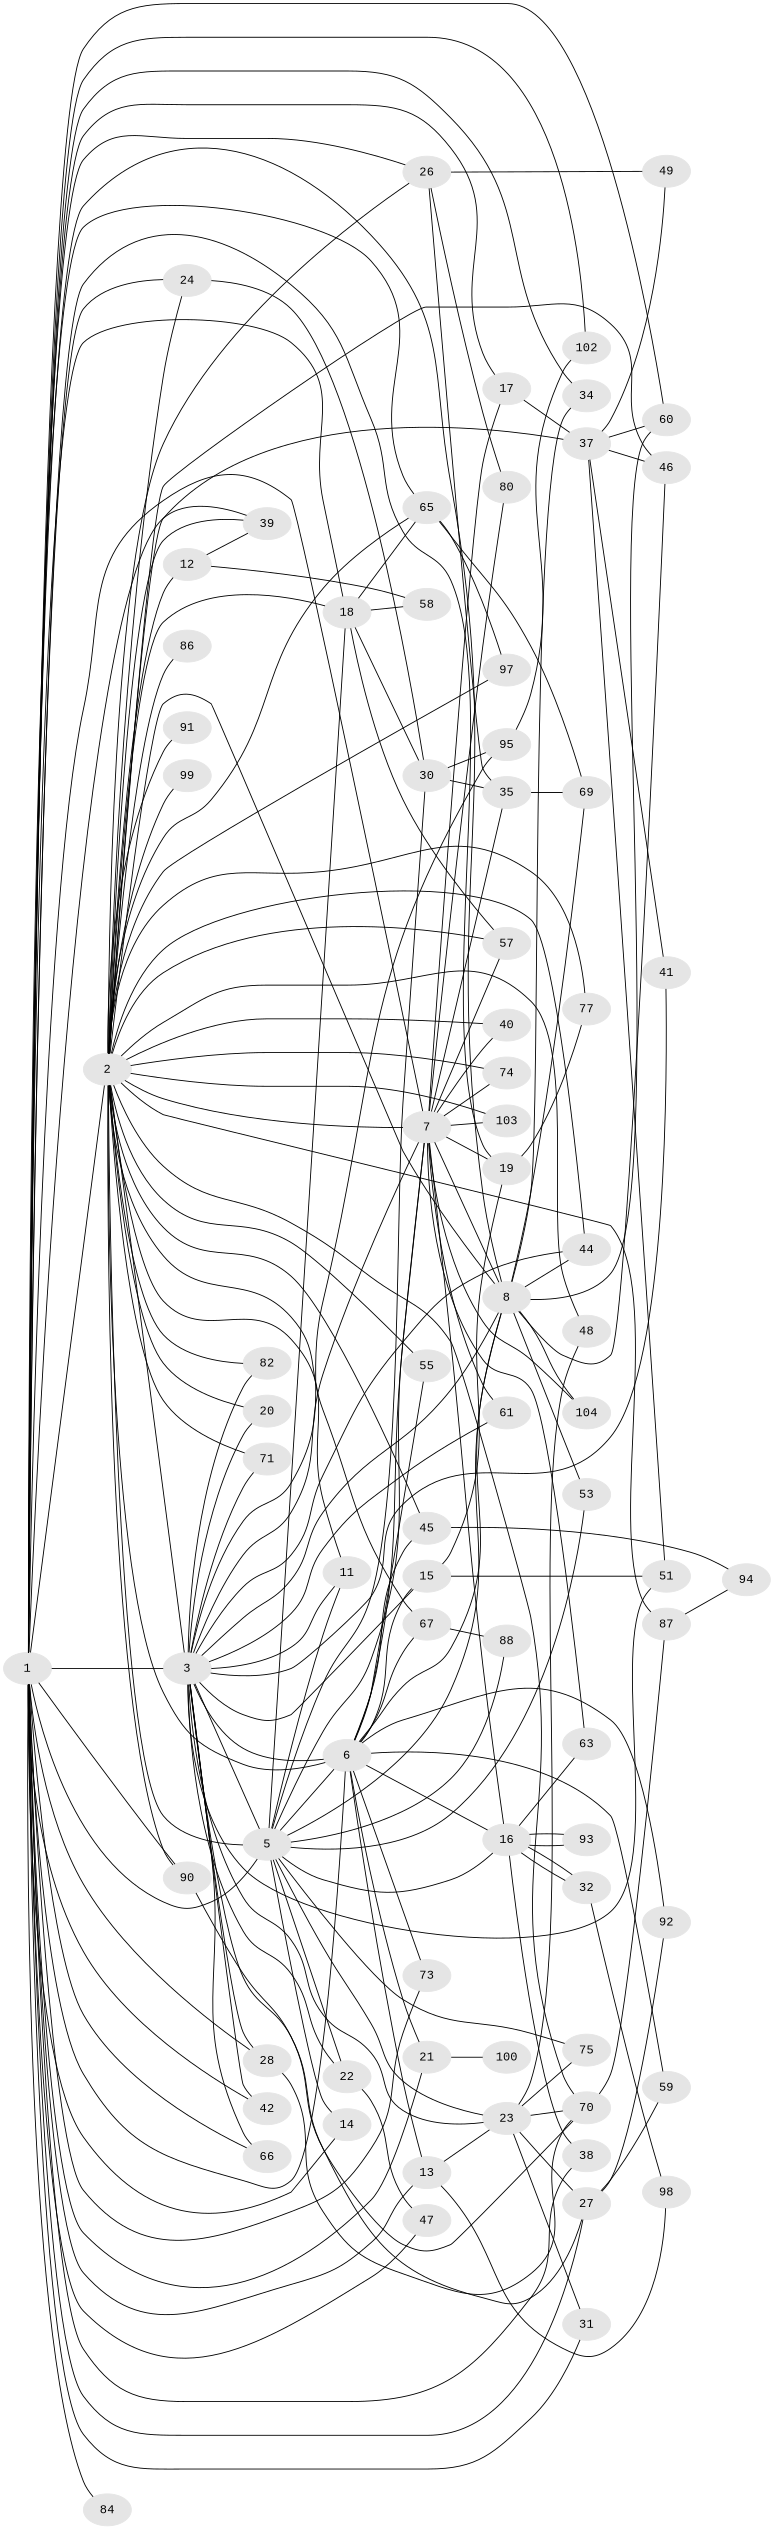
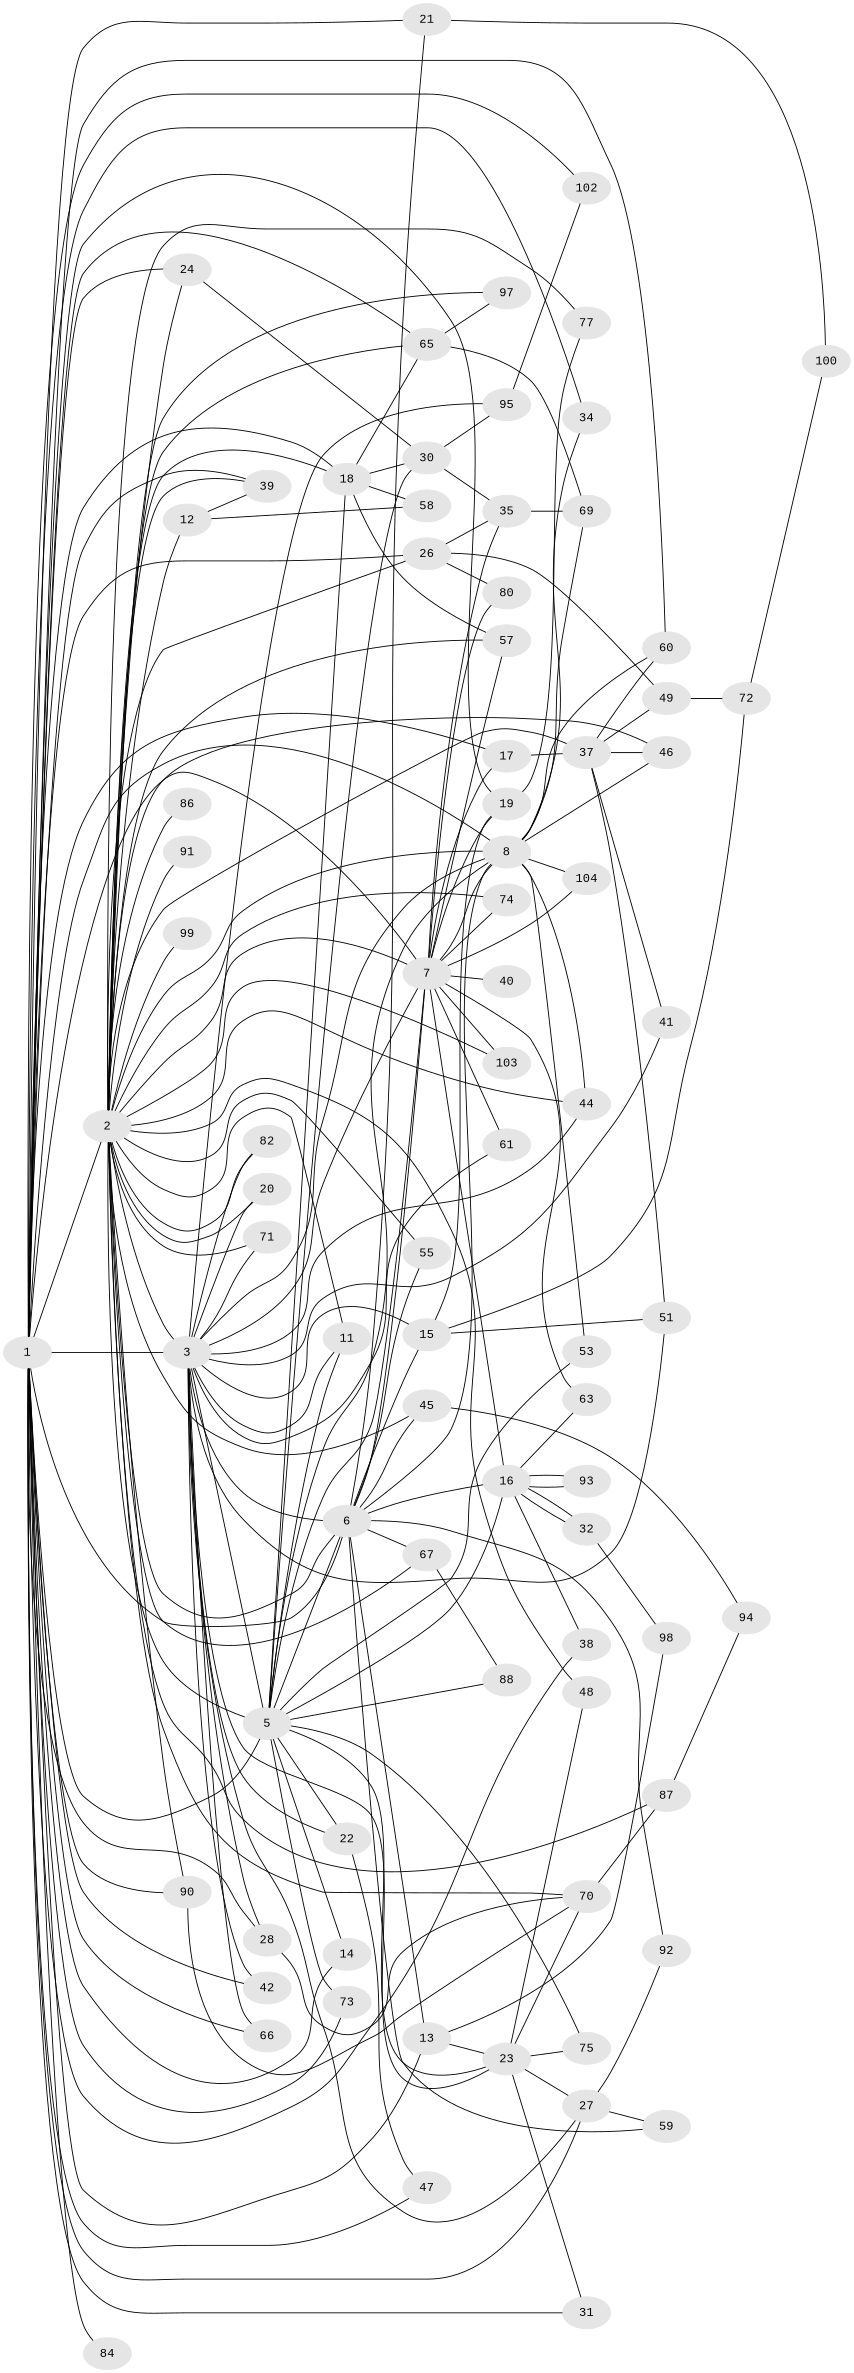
none -> (746, 698)
(301, 1019) -> none
(387, 1866) -> (296, 1867)
